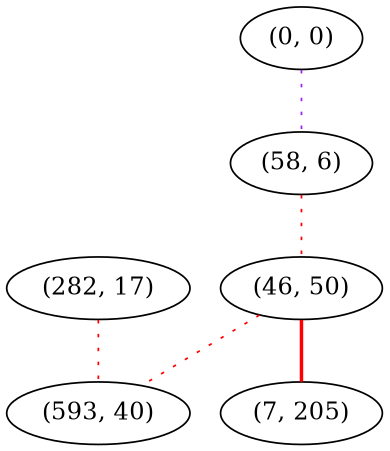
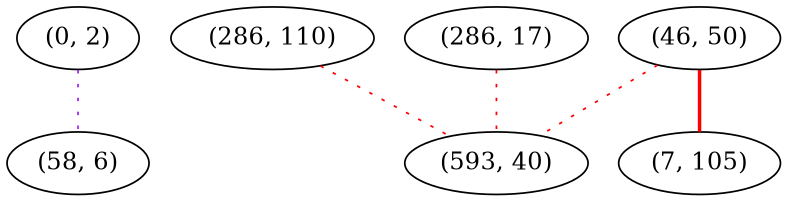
none -> (272, 38)
(301, 38) -> (78, 38)
(301, 226) -> none
(98, 288) -> (496, 38)
(301, 413) -> (700, 163)
